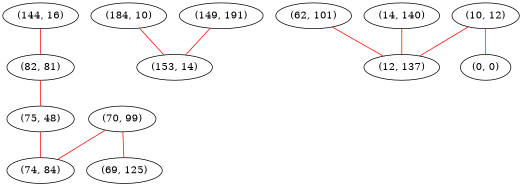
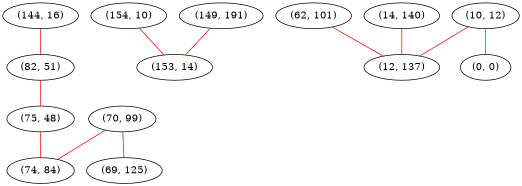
(129, 16) -> (129, 16)
(41, 67) -> (41, 67)
